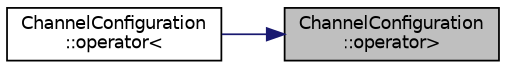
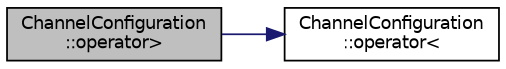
(244, 34) -> (244, 34)
